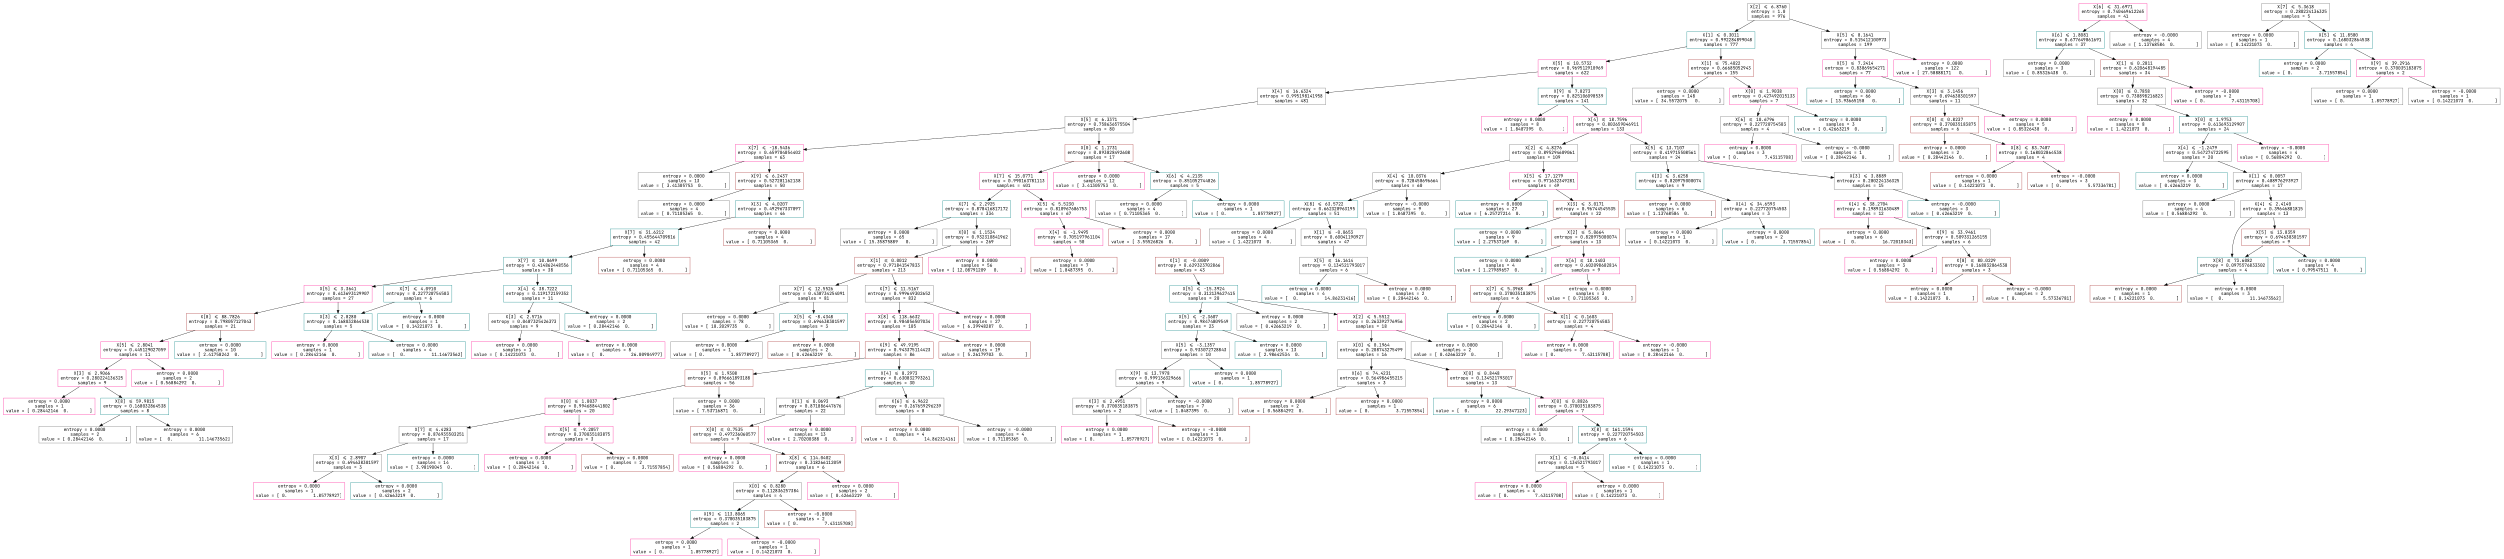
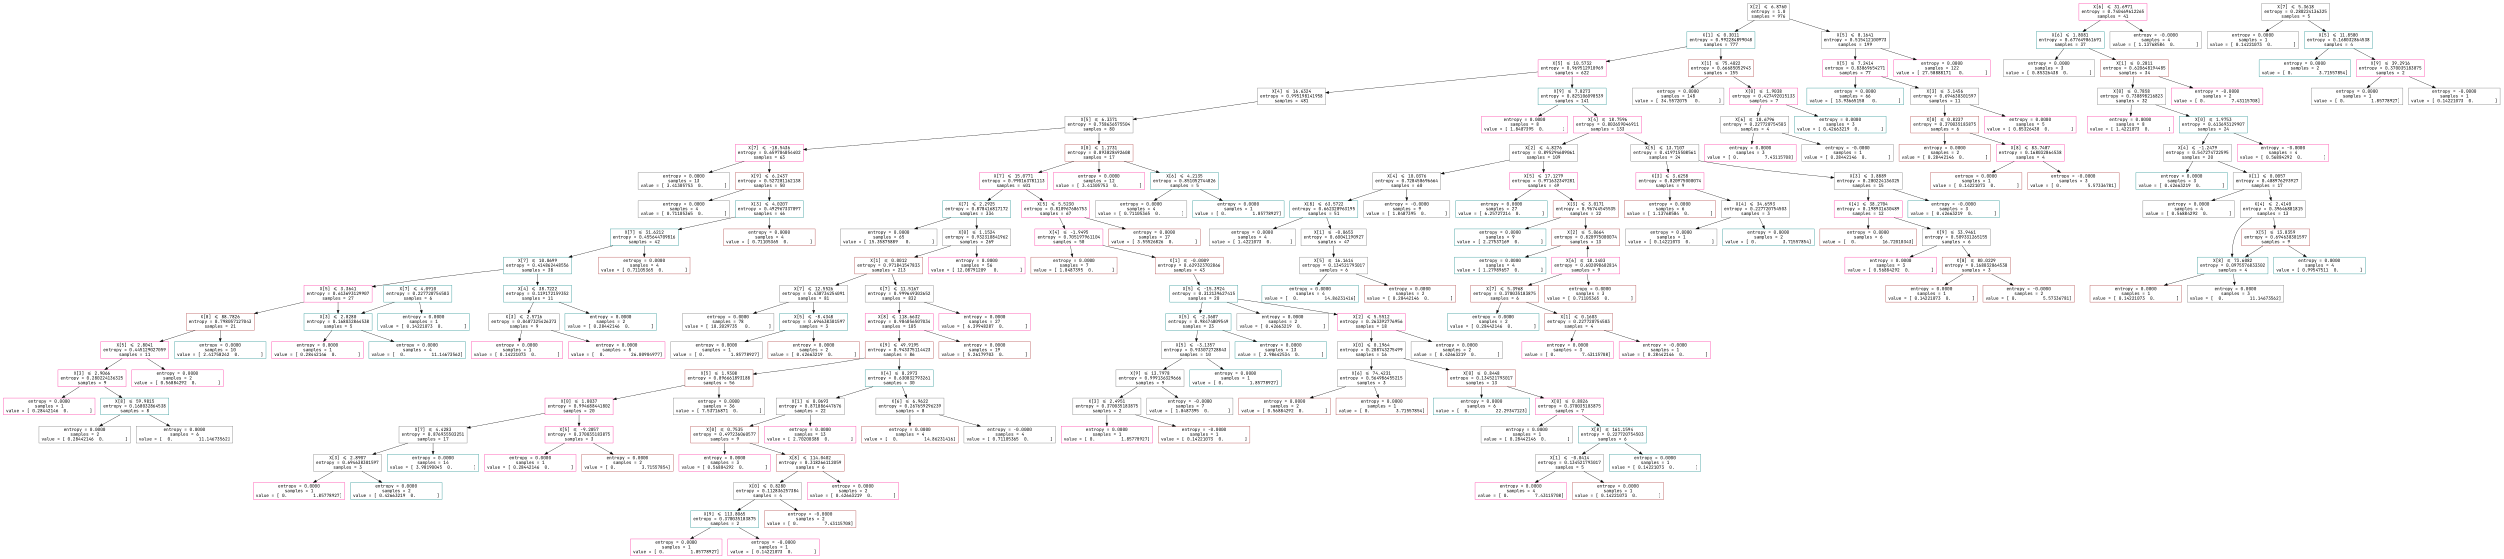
(1670, 181) -> (1670, 181)
(1584, 250) -> (1588, 253)
none -> (1128, 251)
